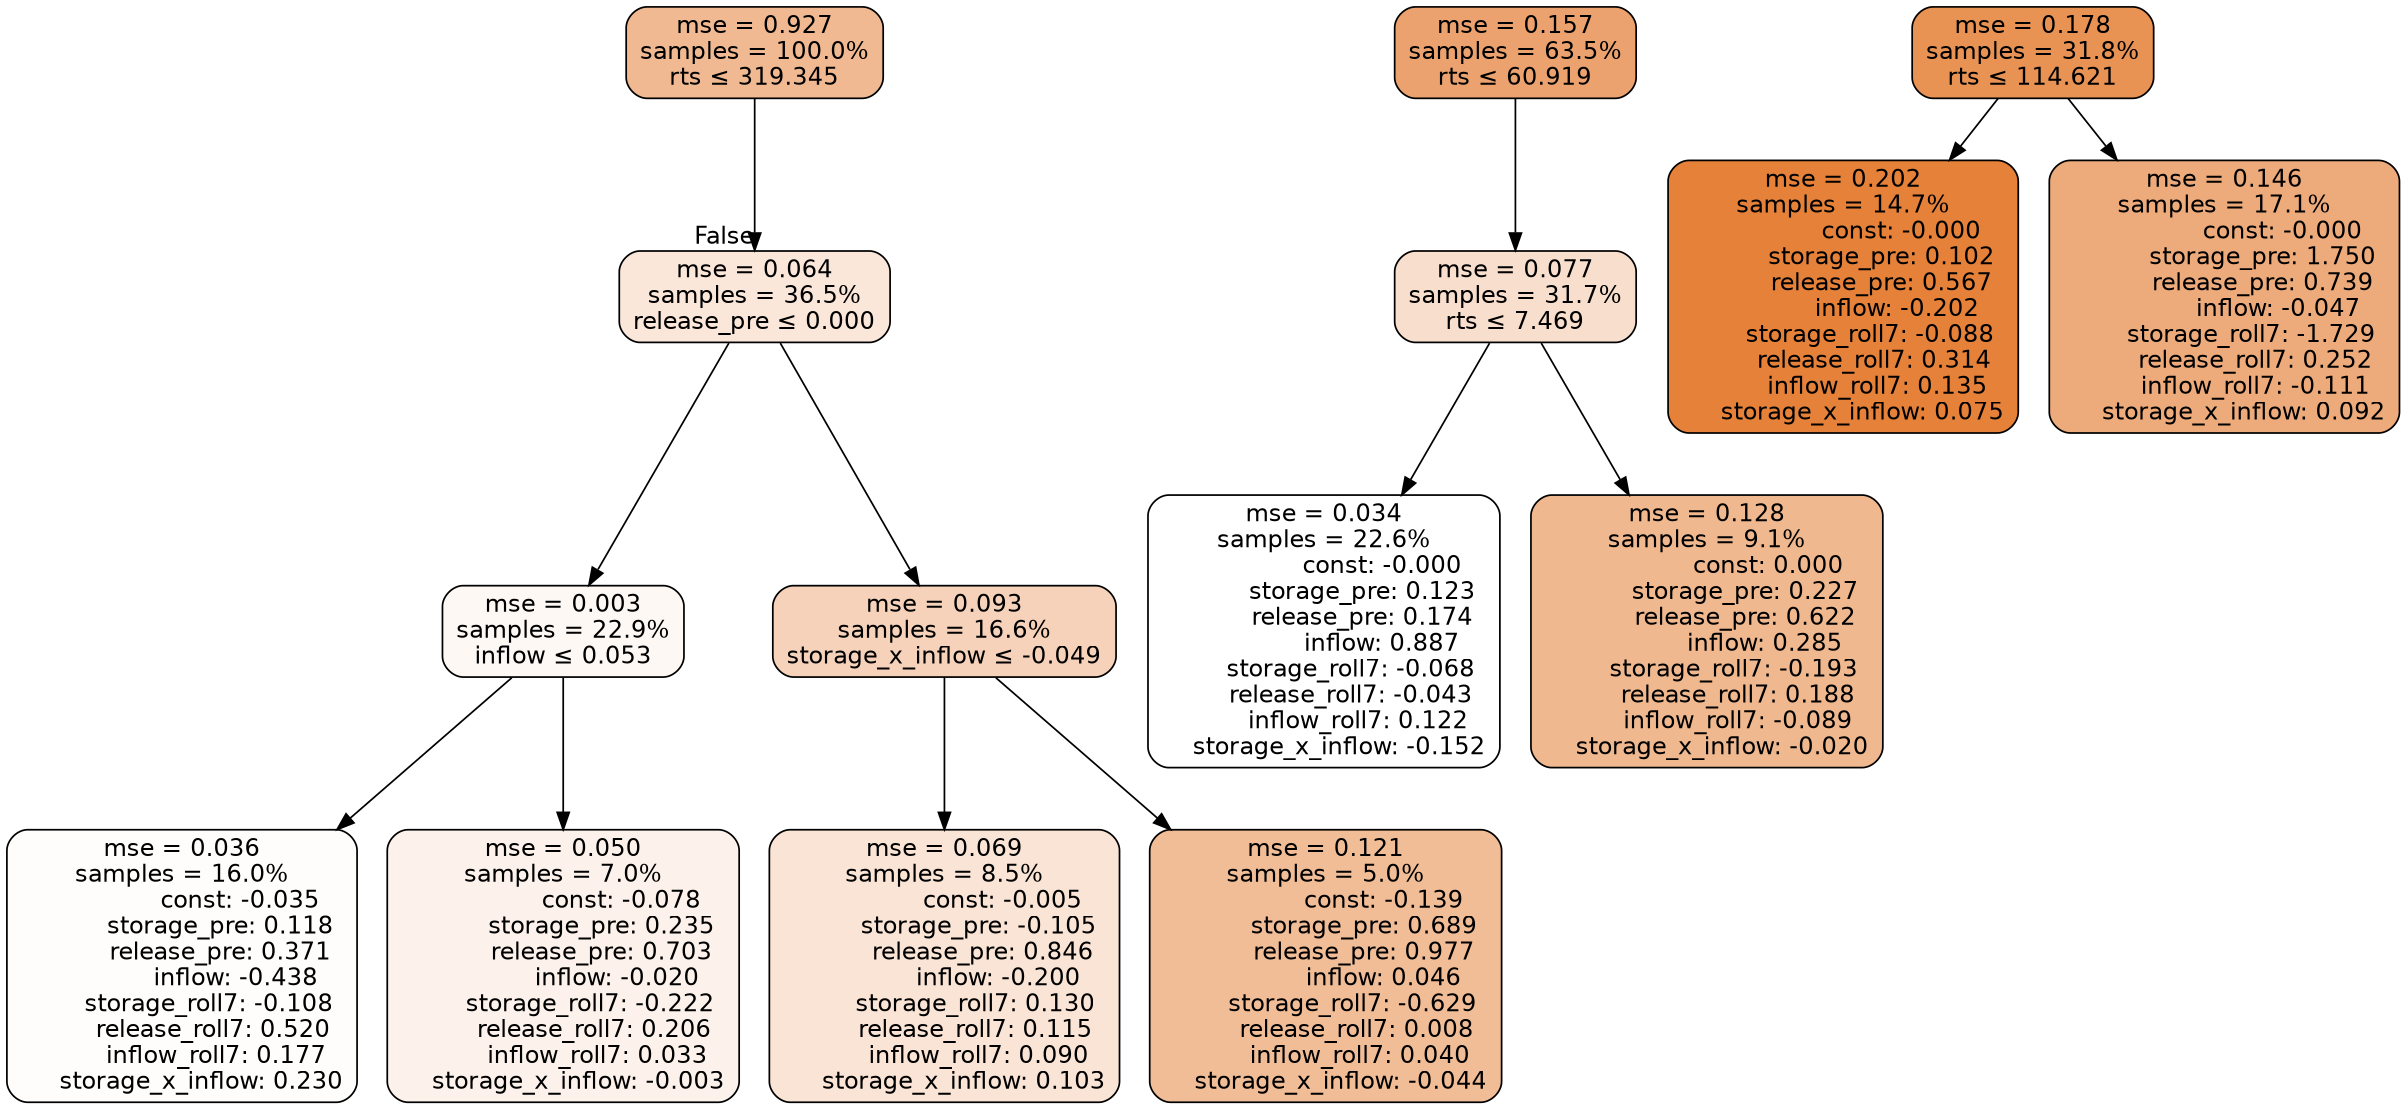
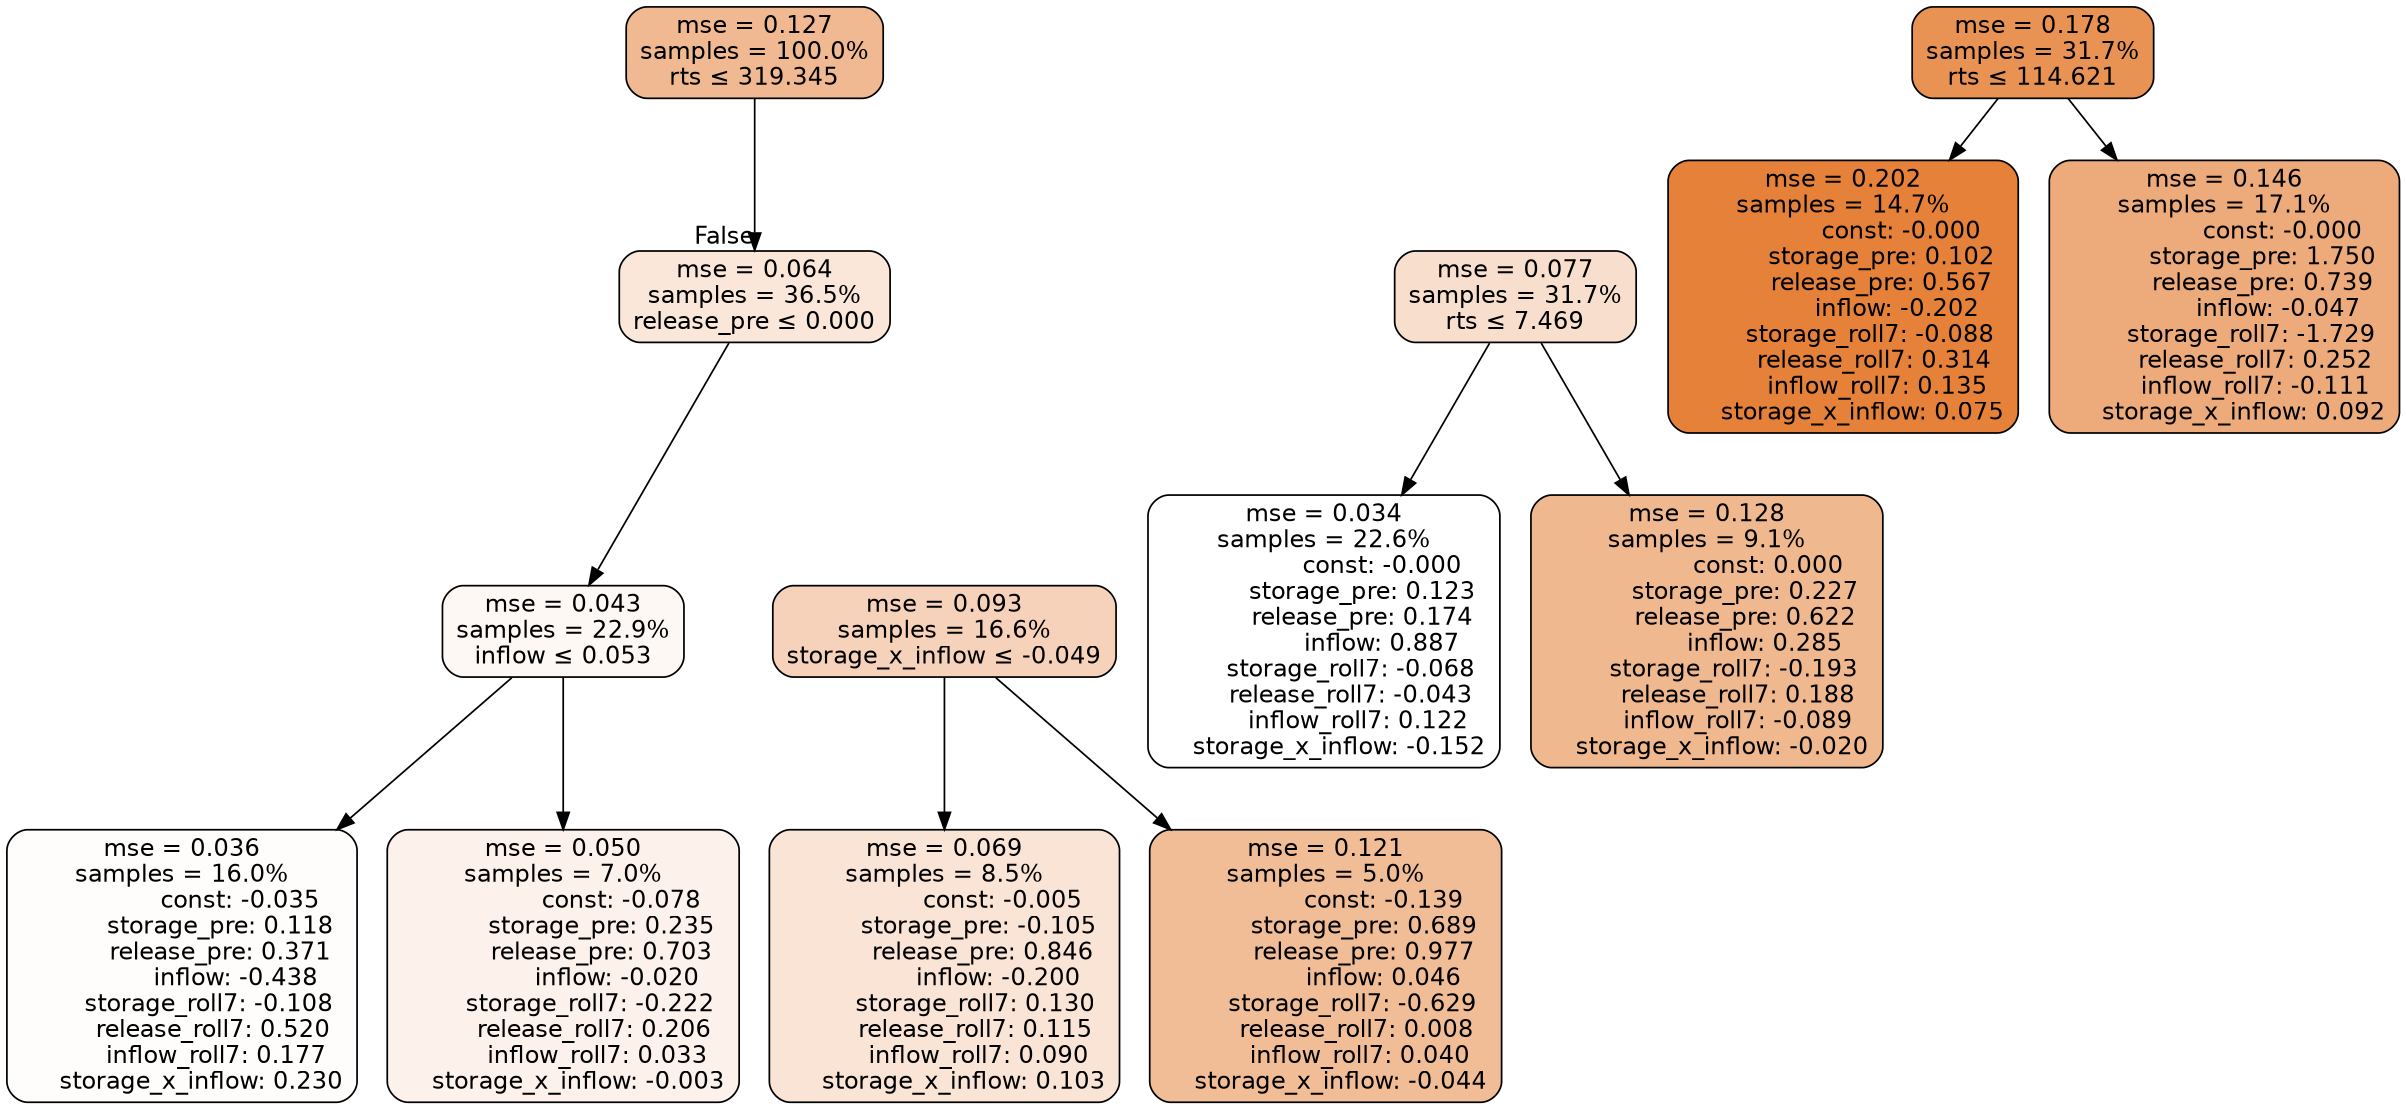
(755, 53) -> (755, 53)
(1515, 53) -> none
(2033, 53) -> (2033, 53)
(845, 456) -> none
(563, 631) -> (563, 631)
